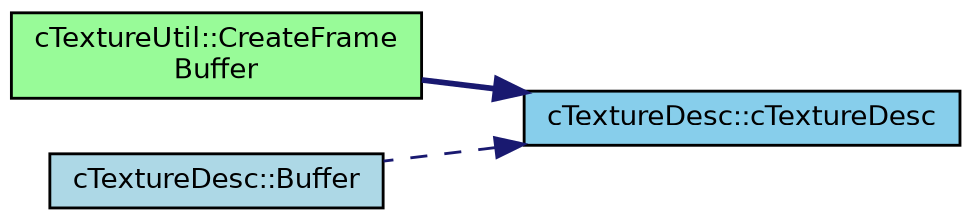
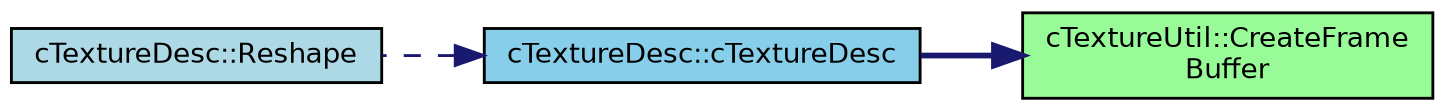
(459, 84) -> (957, 56)
(216, 181) -> (197, 56)
